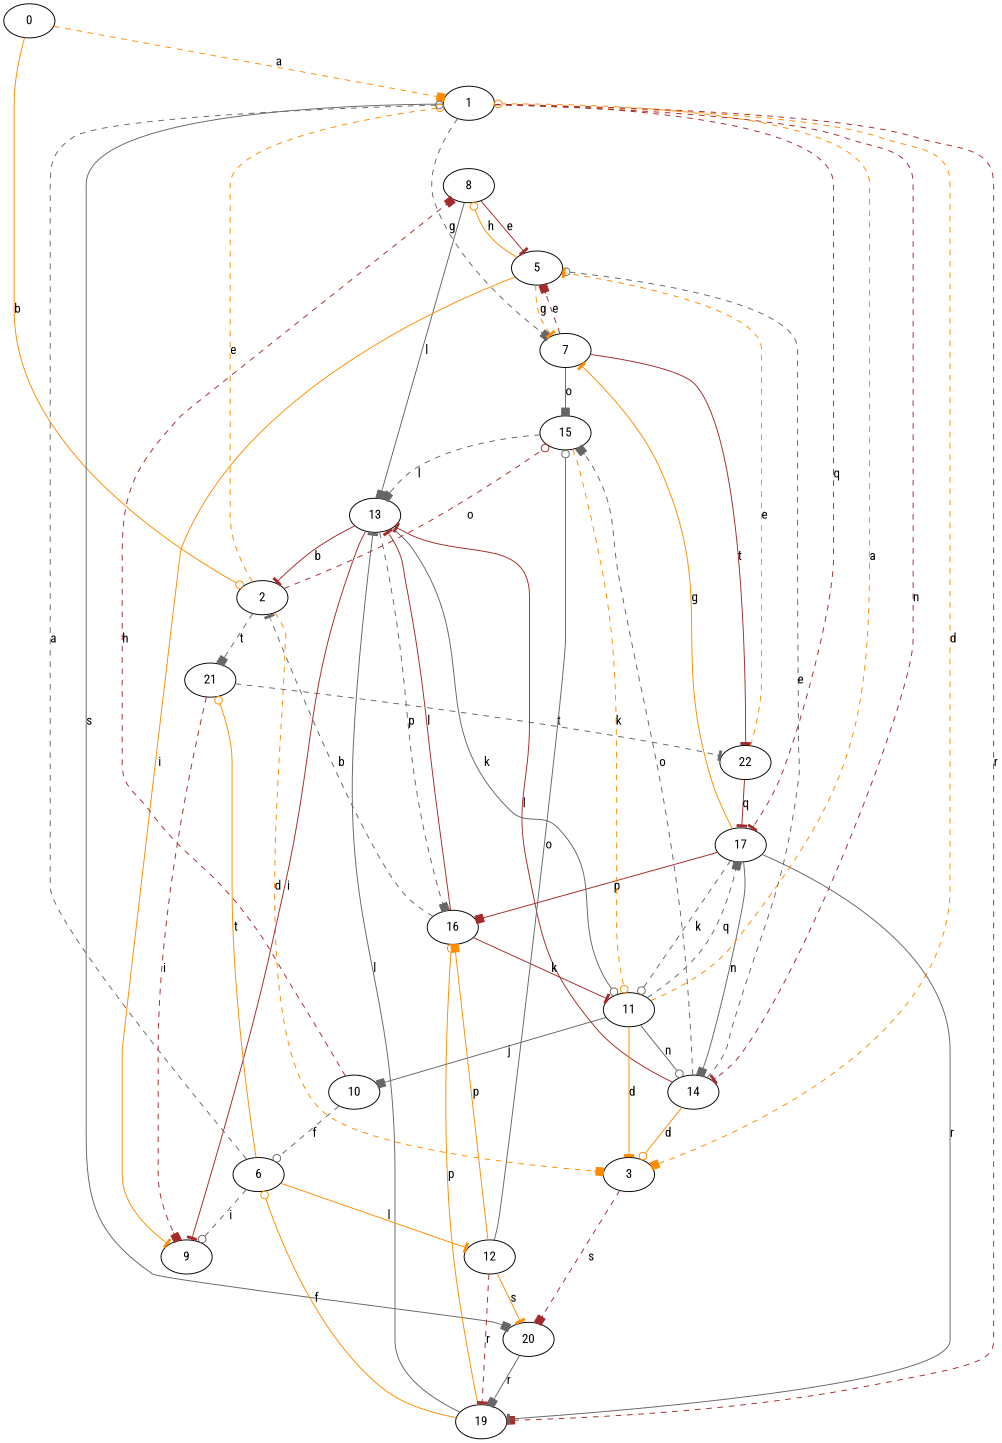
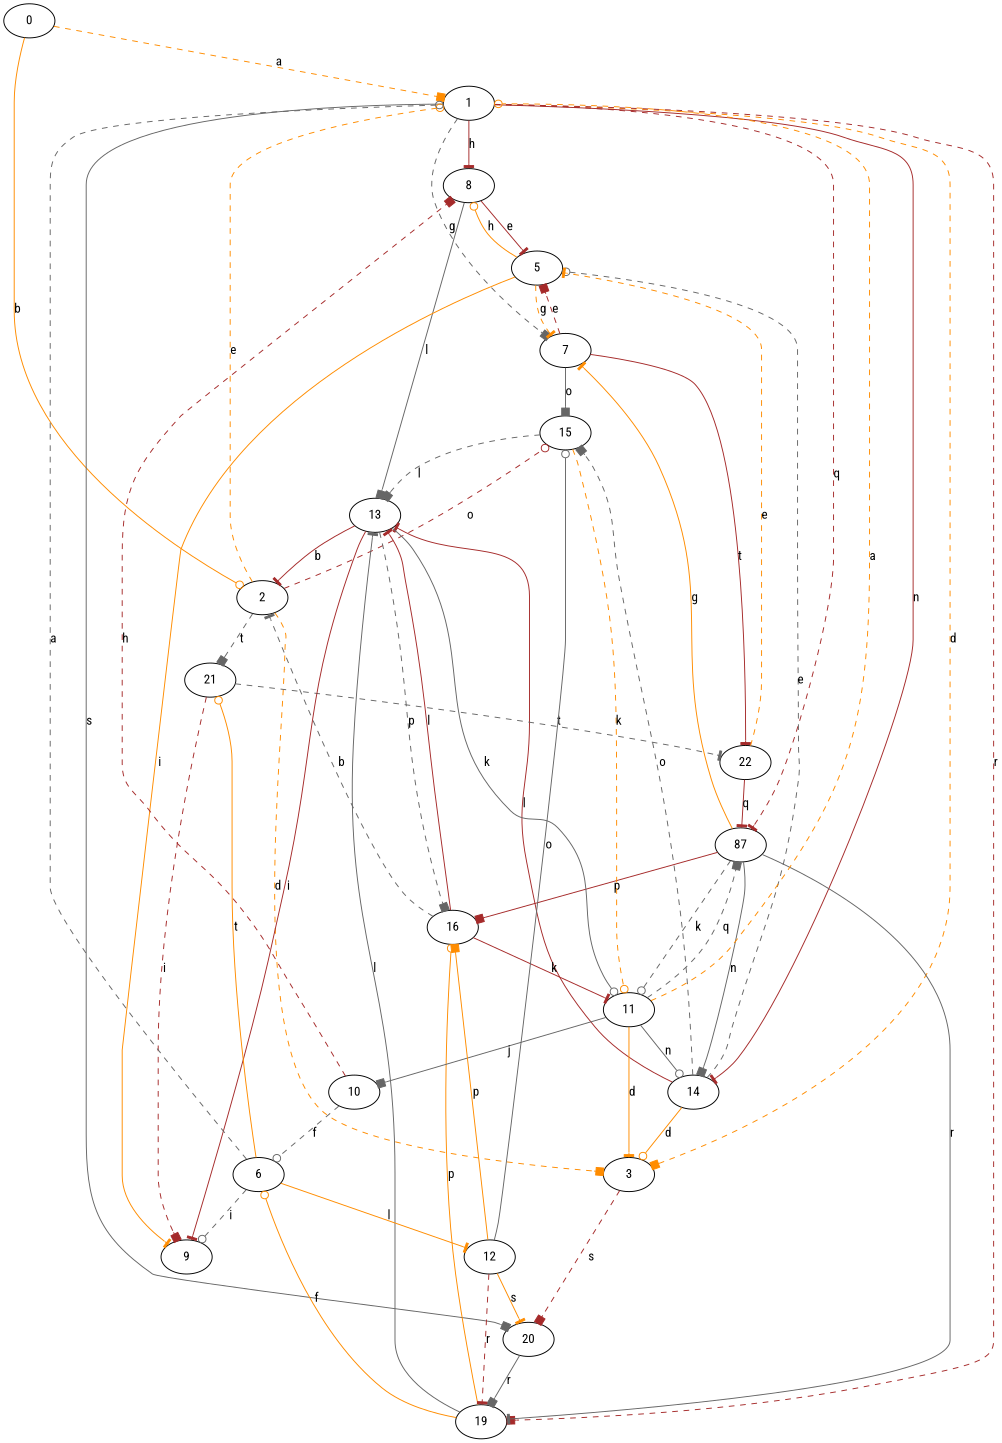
none -> (469, 142)
(913, 433) -> (913, 433)
(741, 845) -> (741, 845)
